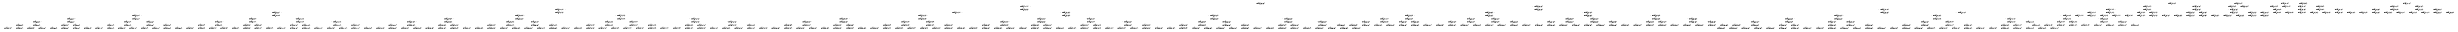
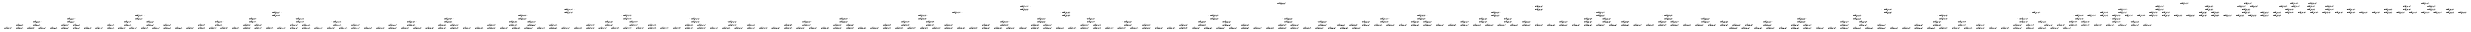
none -> (1403, 25)
